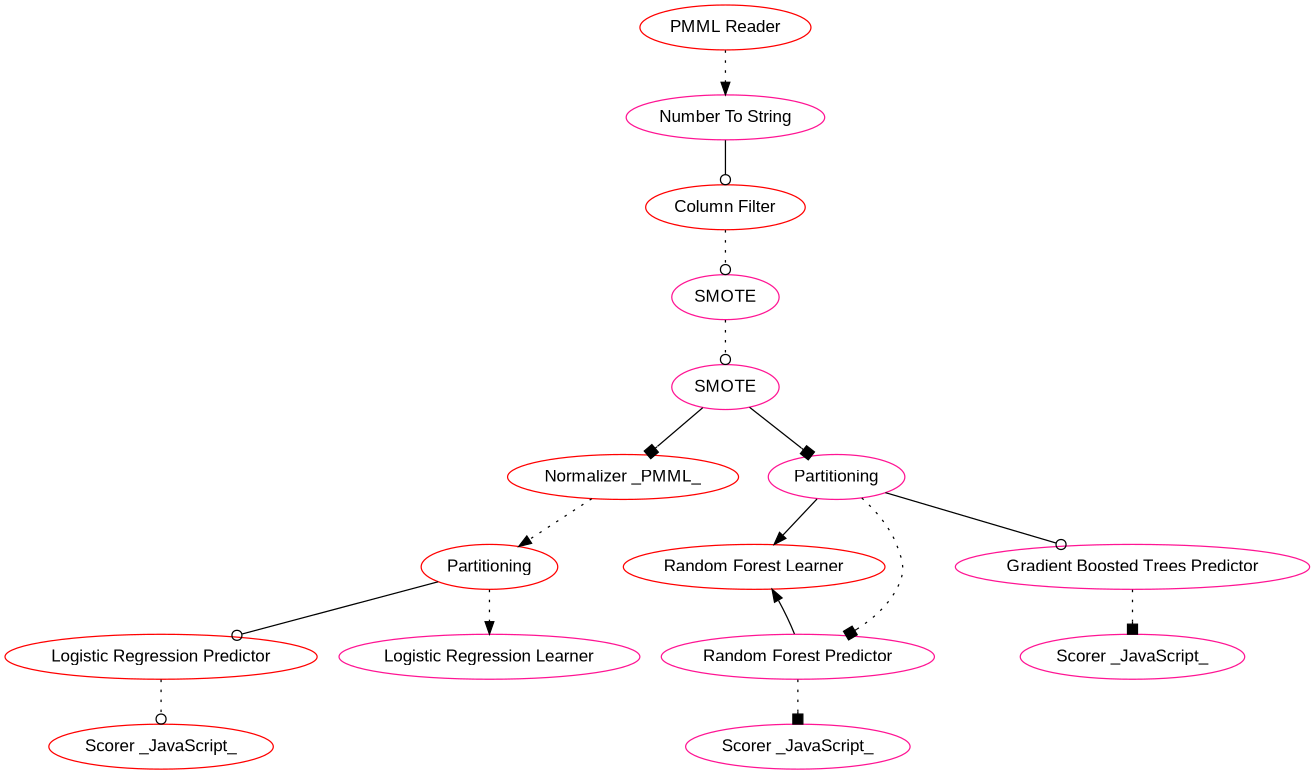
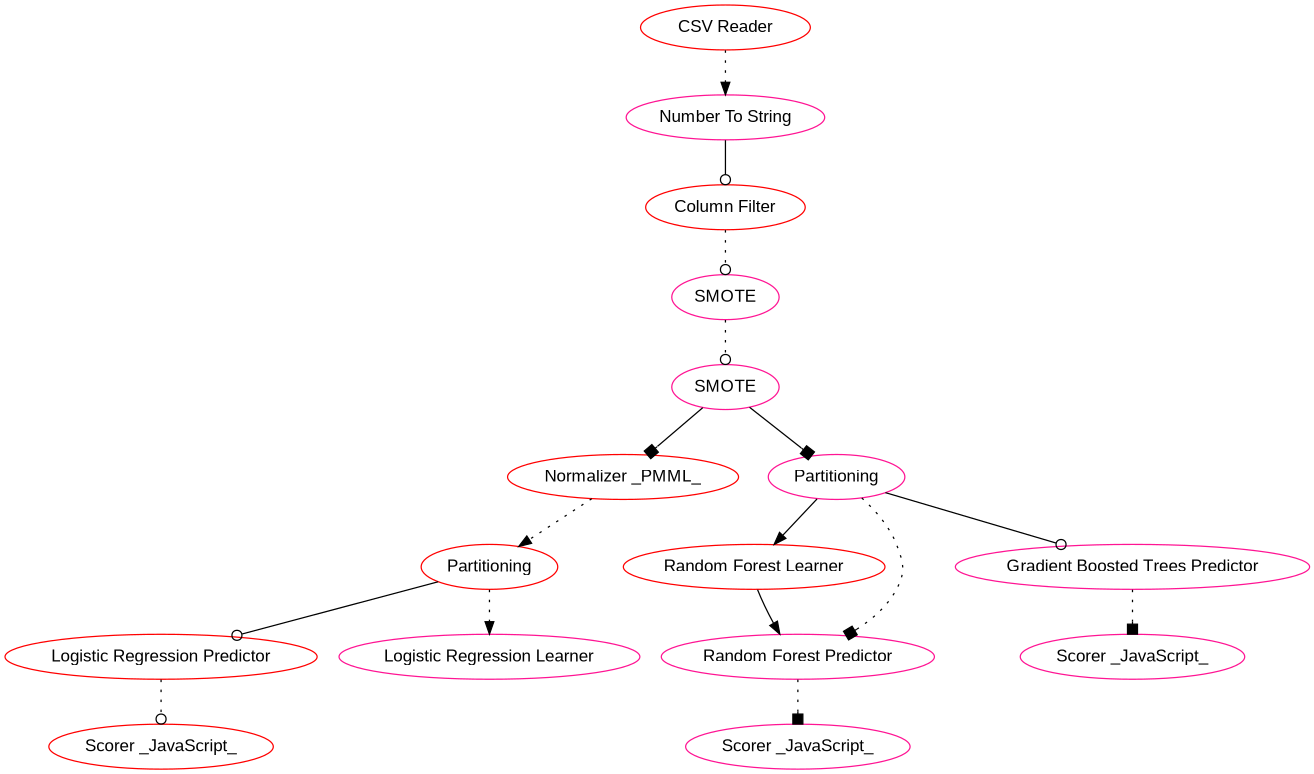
(725, 27) -> (725, 27)
(787, 617) -> (765, 607)
